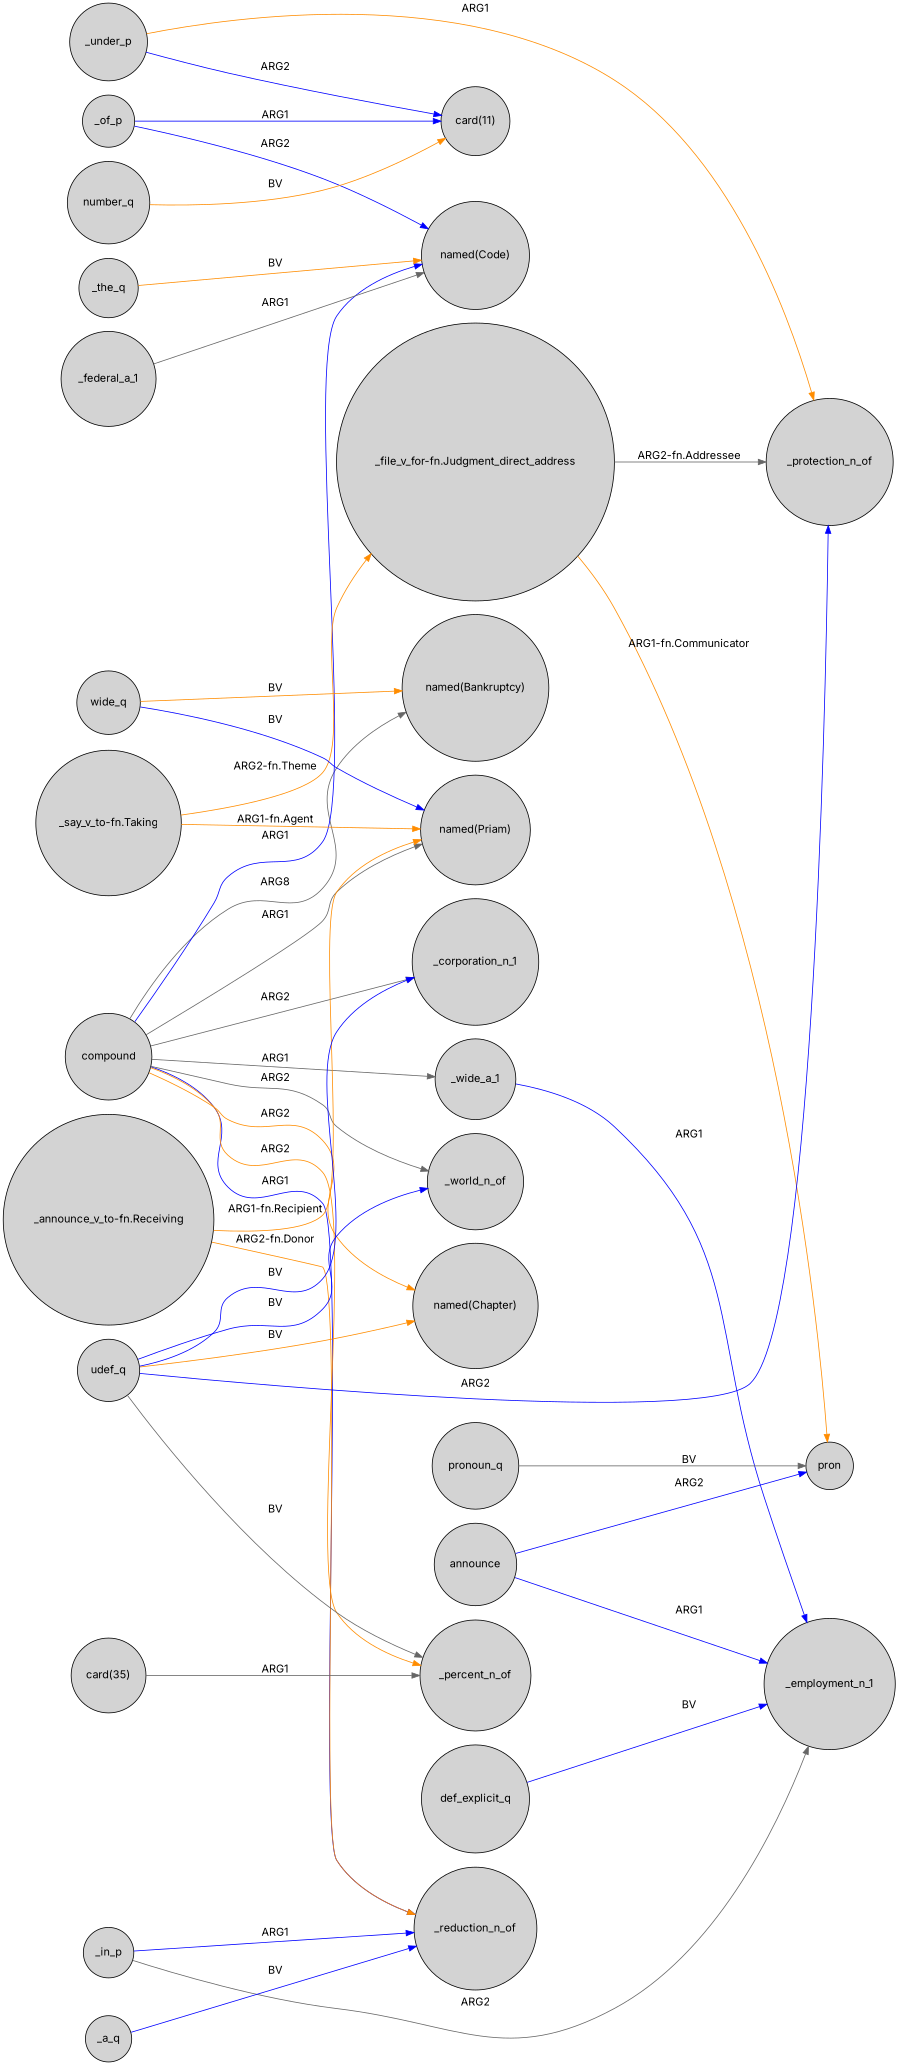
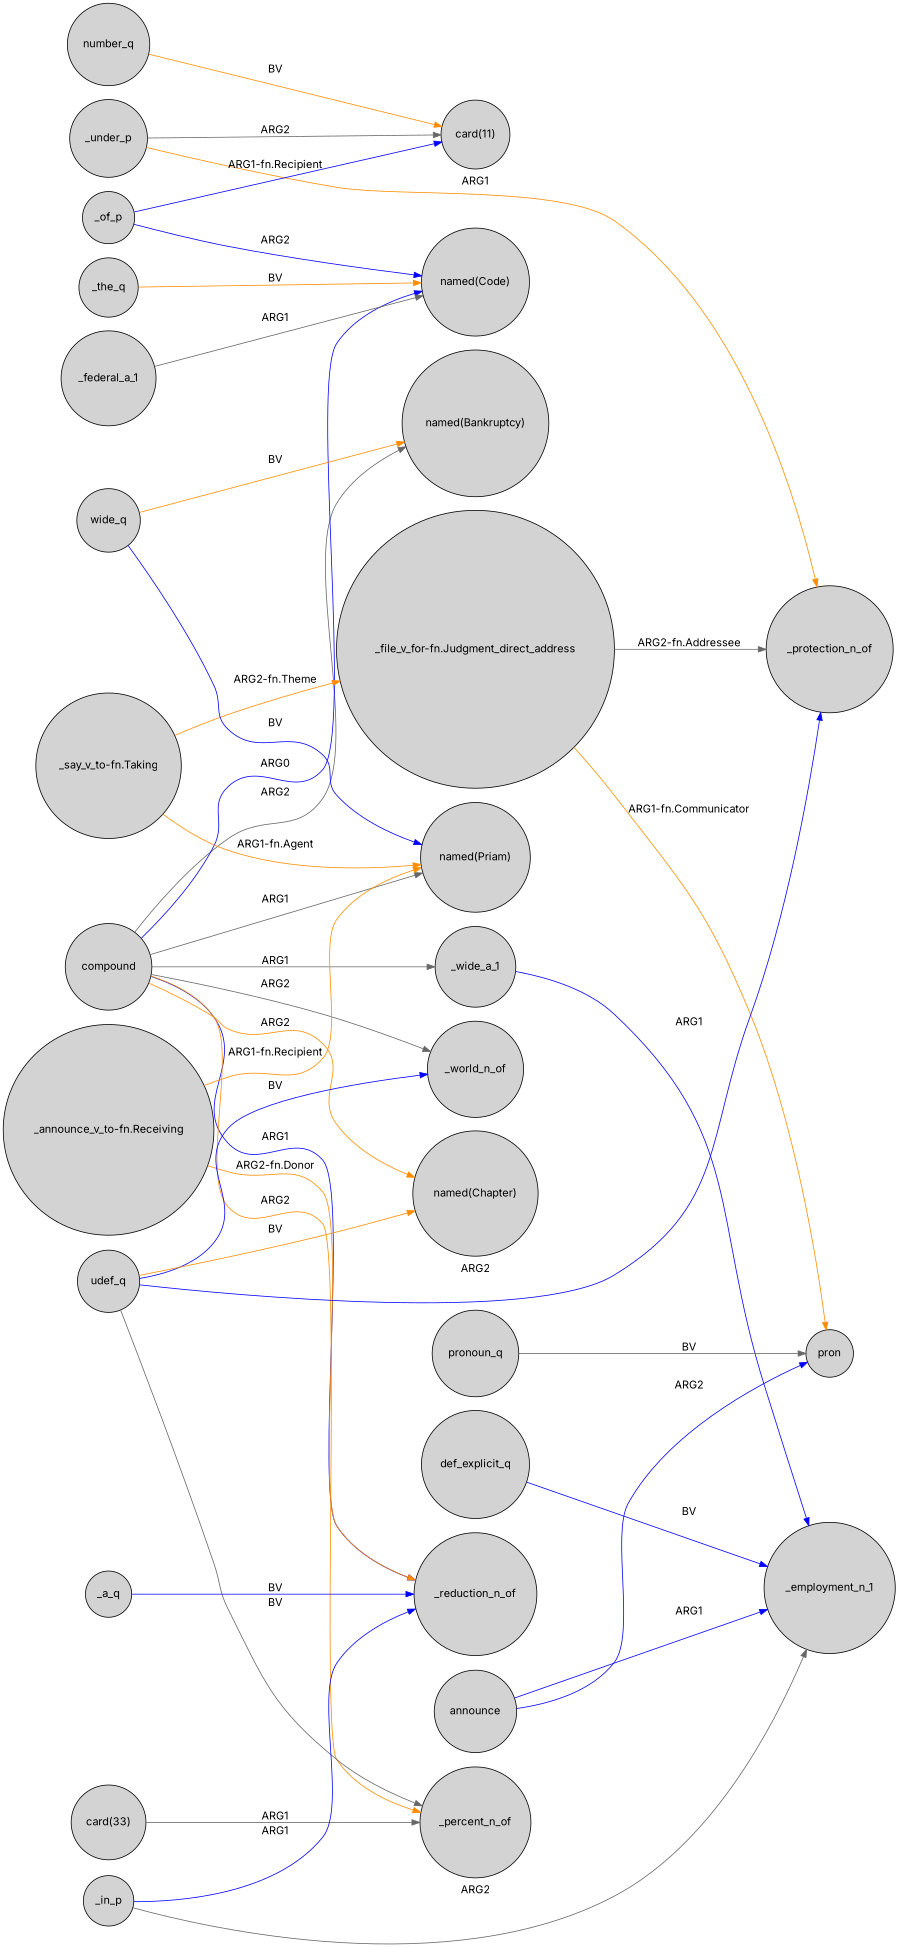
(289, 86) -> (290, 137)
(275, 115) -> (275, 165)
(275, 836) -> (275, 764)
(275, 882) -> (275, 793)
(475, 962) -> none
(109, 1675) -> (109, 1822)
